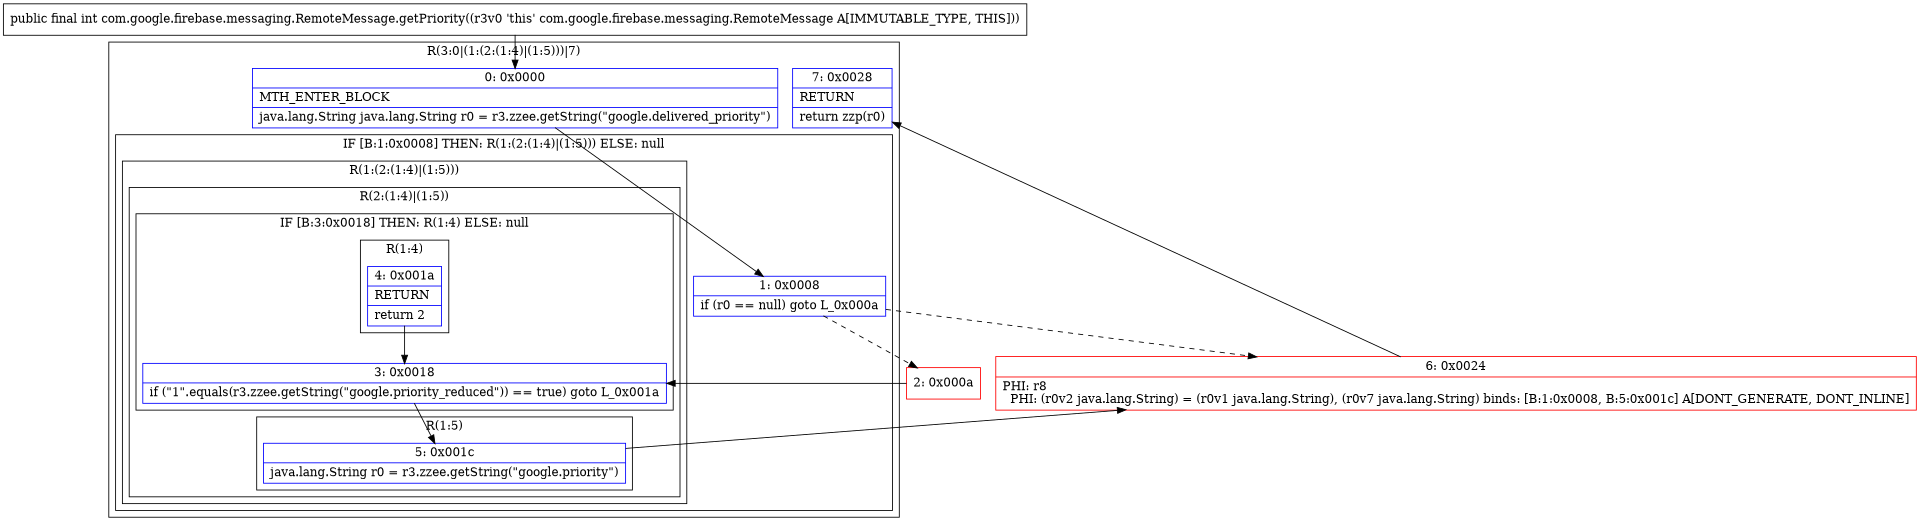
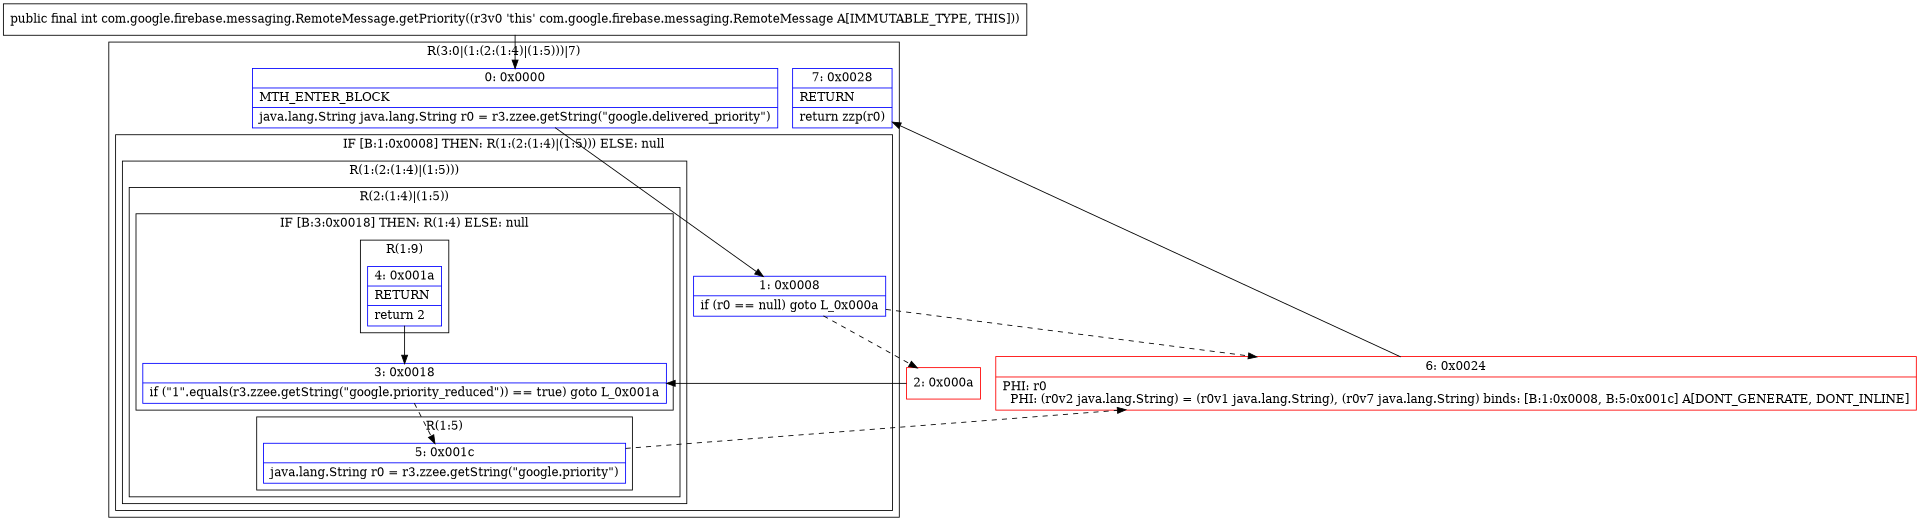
(405, 250) -> (405, 250)
(1027, 387) -> (1027, 387)
(424, 423) -> (424, 423)
(871, 429) -> (871, 429)
